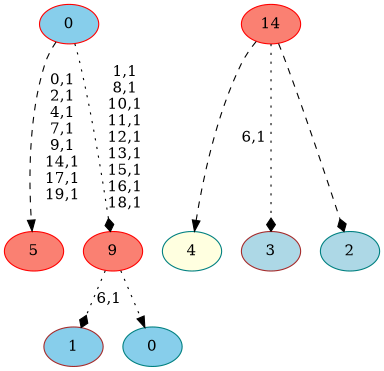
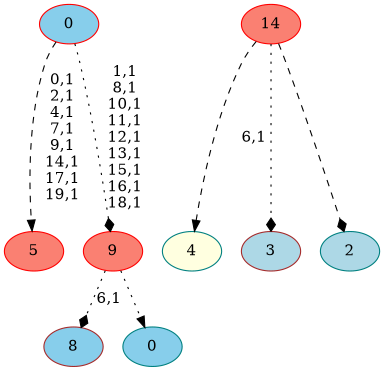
(74, 347) -> (74, 347)
